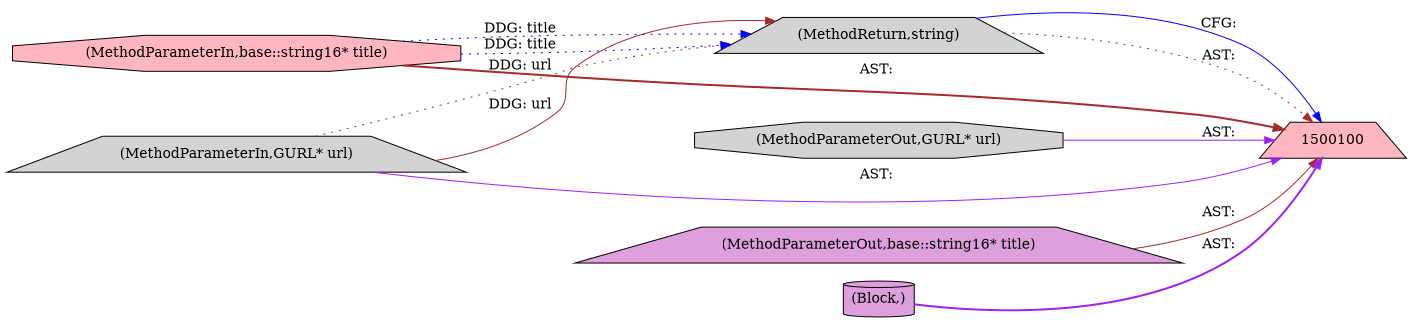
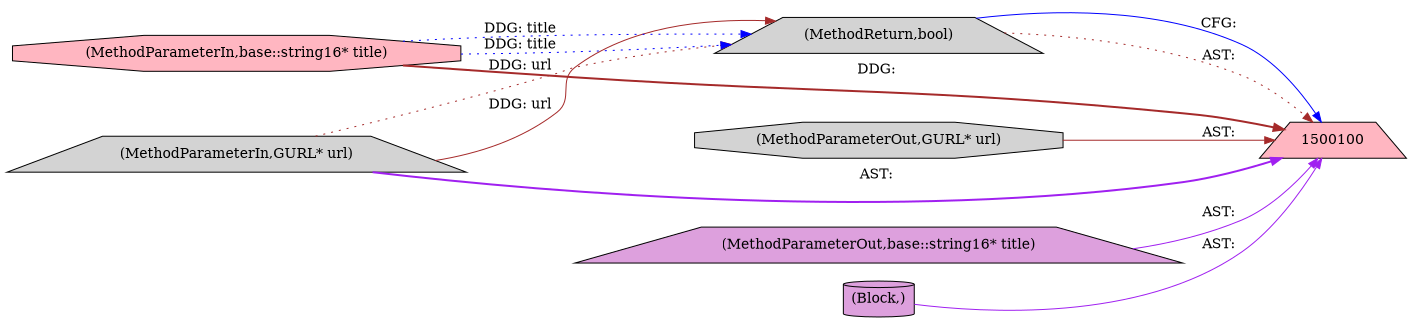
(879, 35) -> (879, 35)
(879, 70) -> (879, 70)
(1164, 140) -> (1164, 140)
(823, 202) -> (823, 202)
(1231, 224) -> (1231, 224)
(1139, 296) -> (1139, 296)
